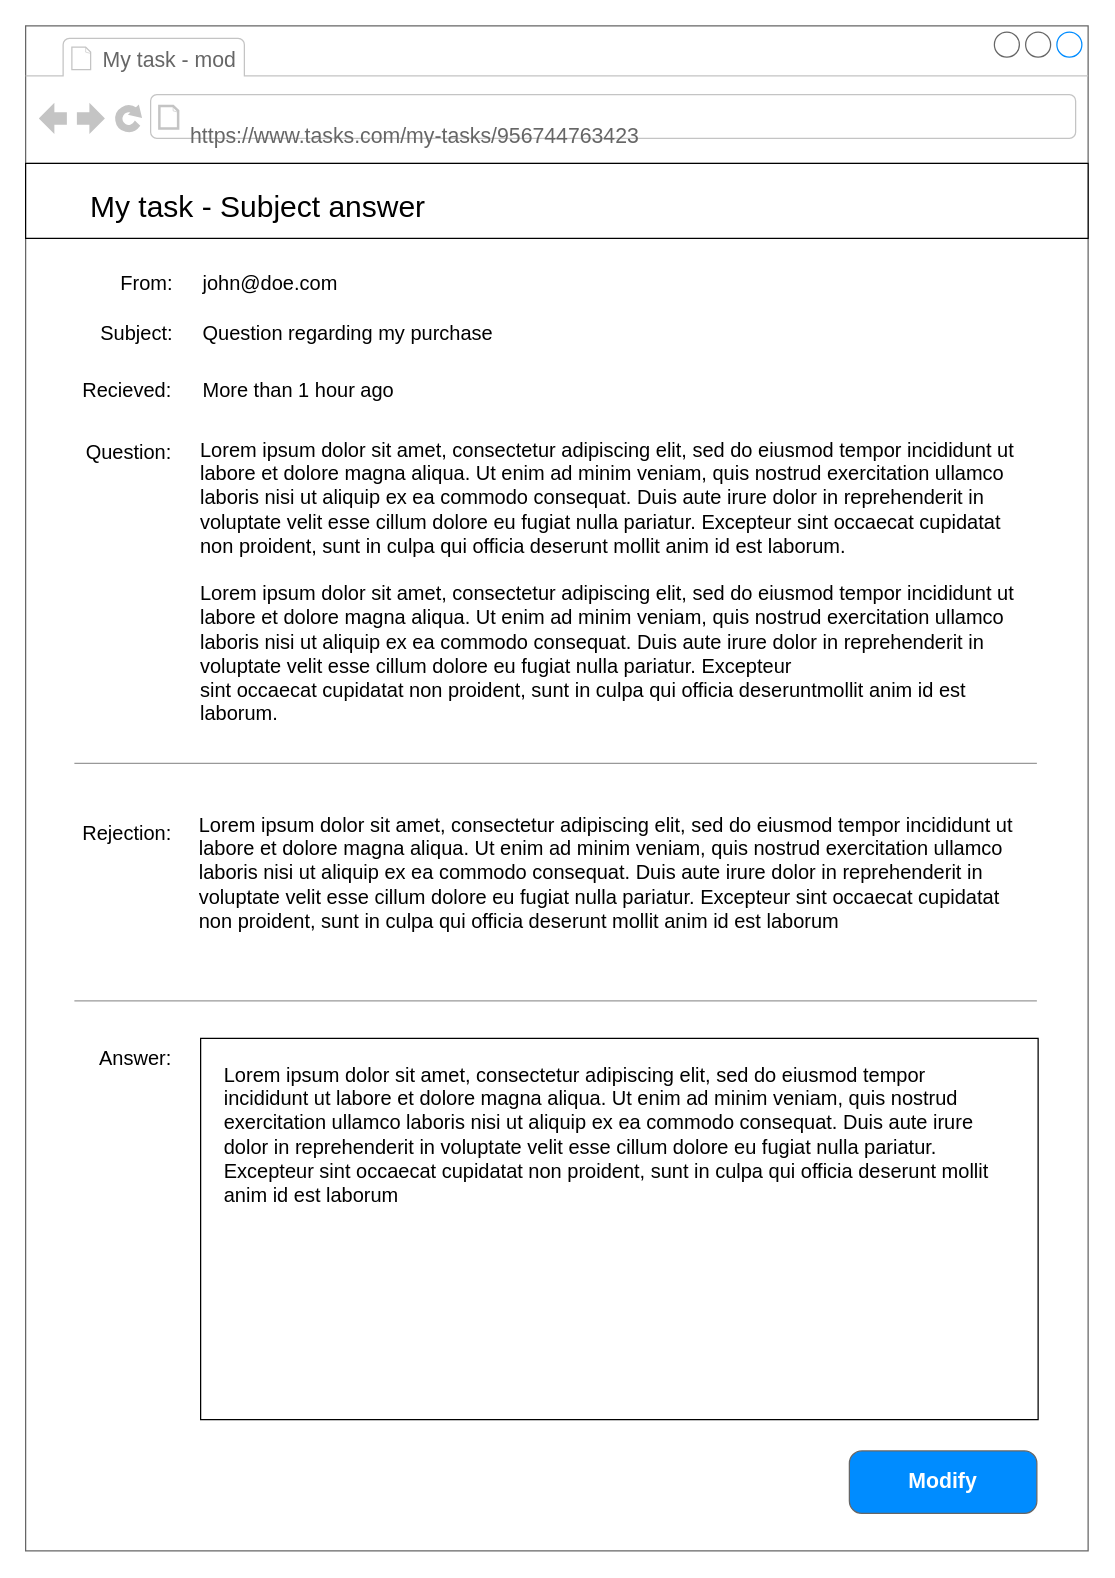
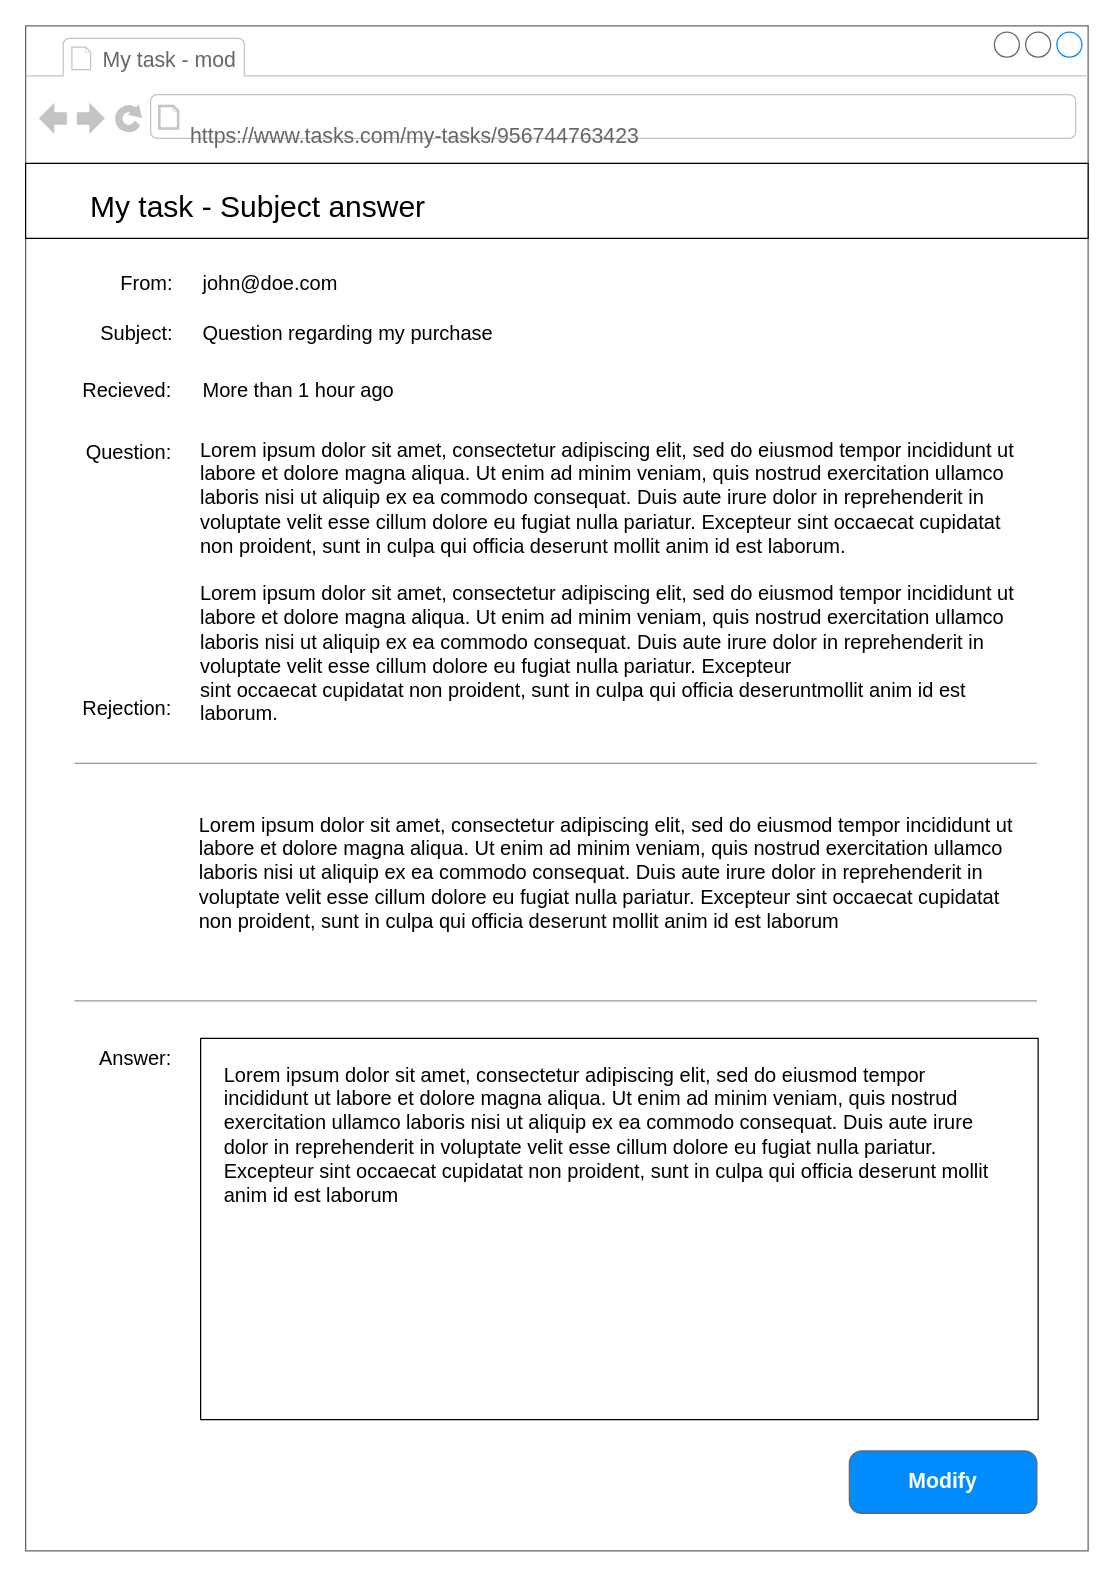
(124, 838) -> (124, 713)
